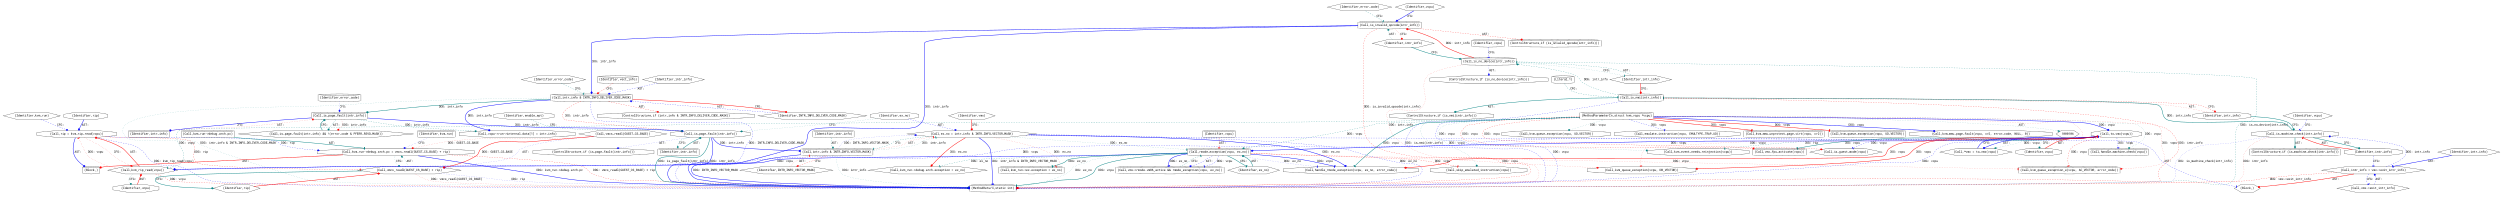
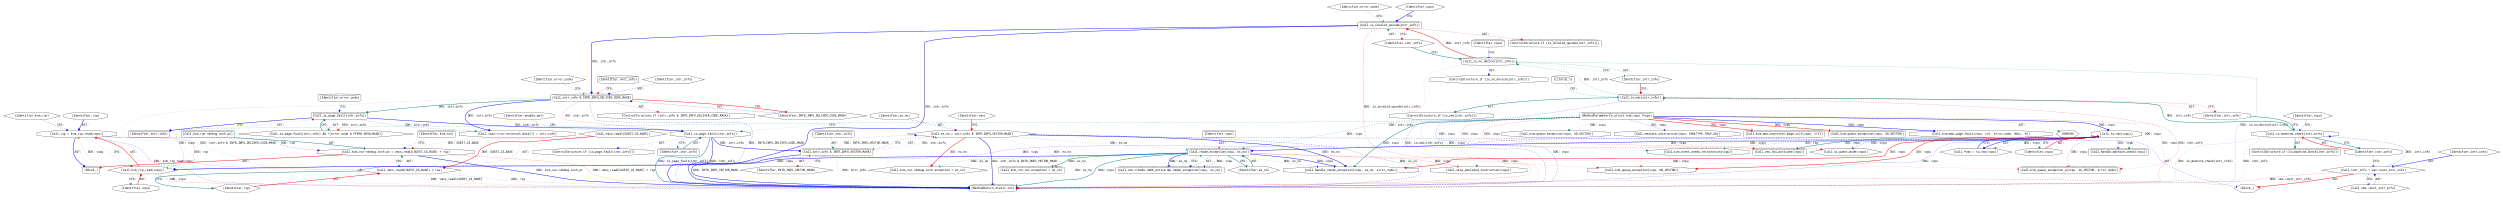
(1985, 100) -> (1985, 100)
